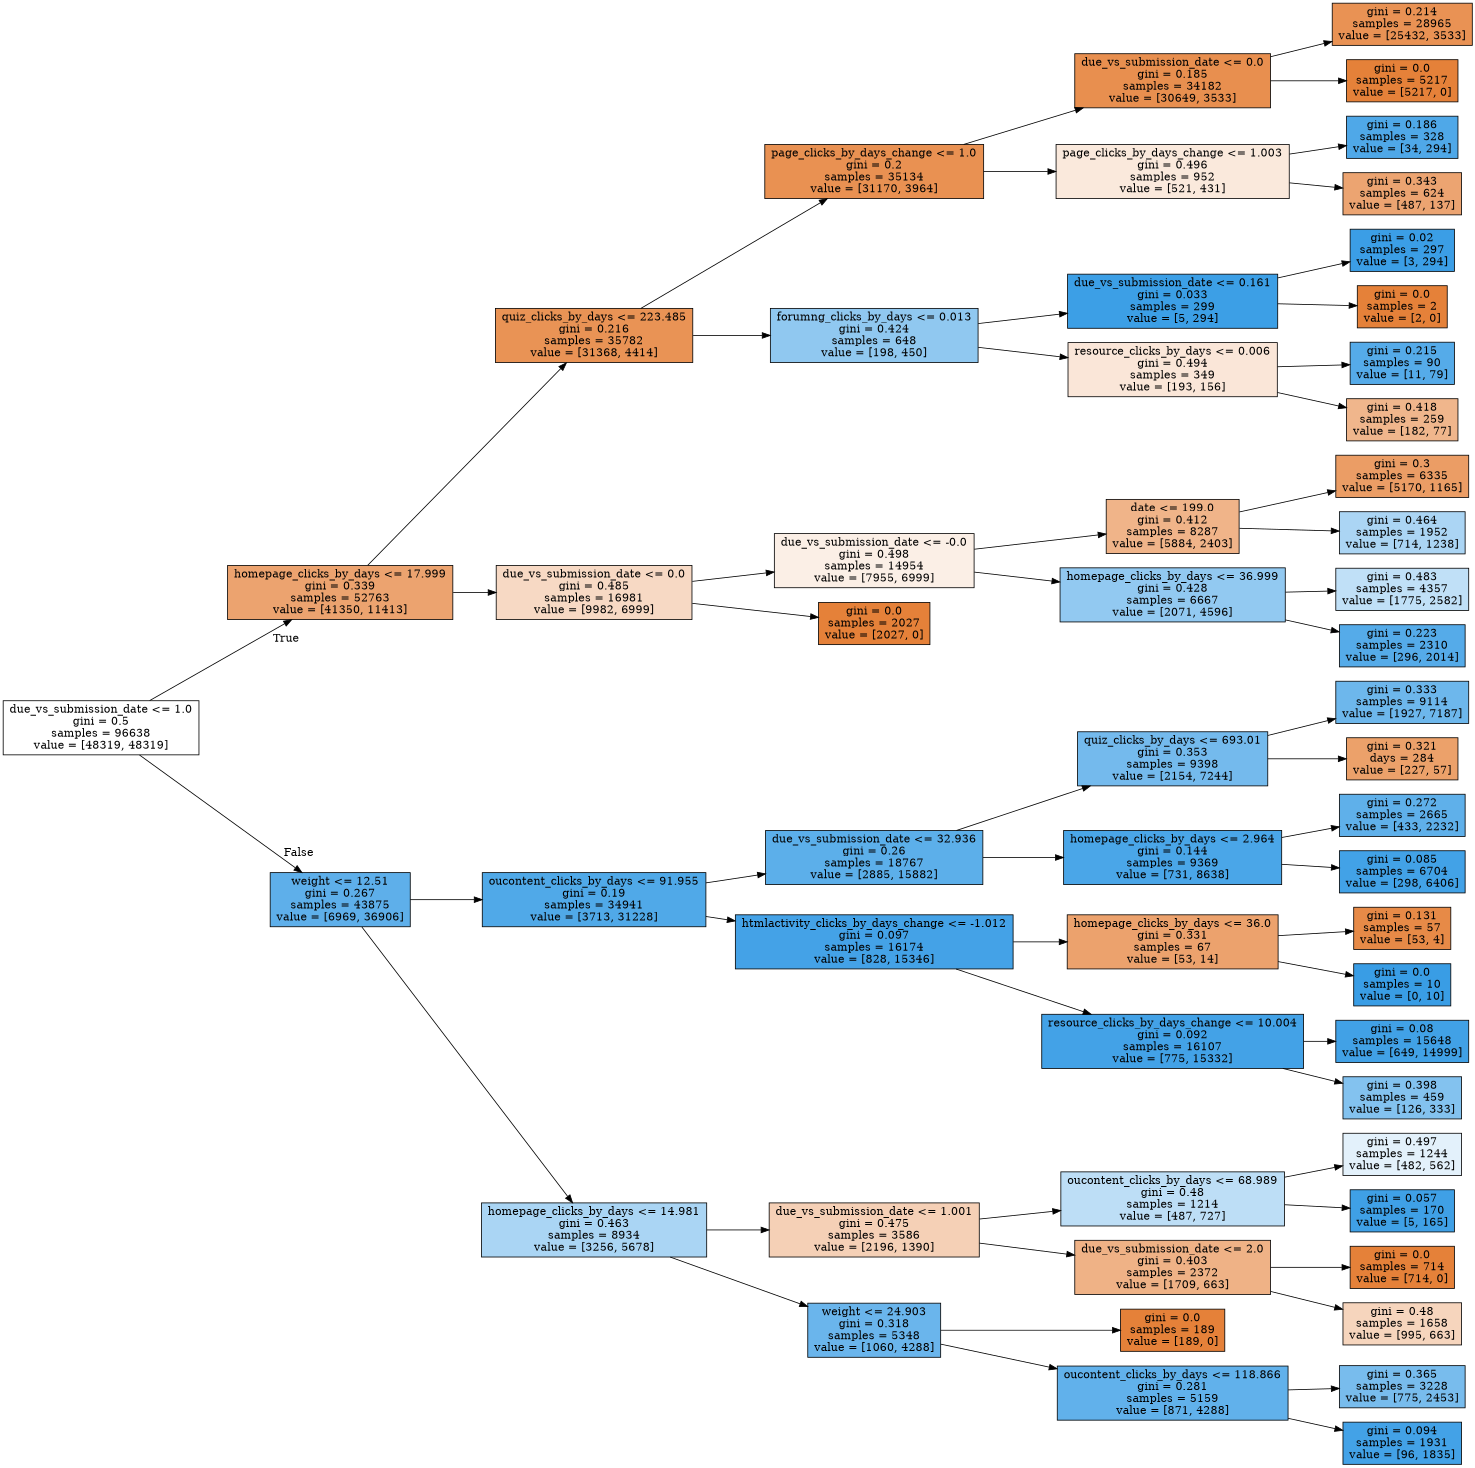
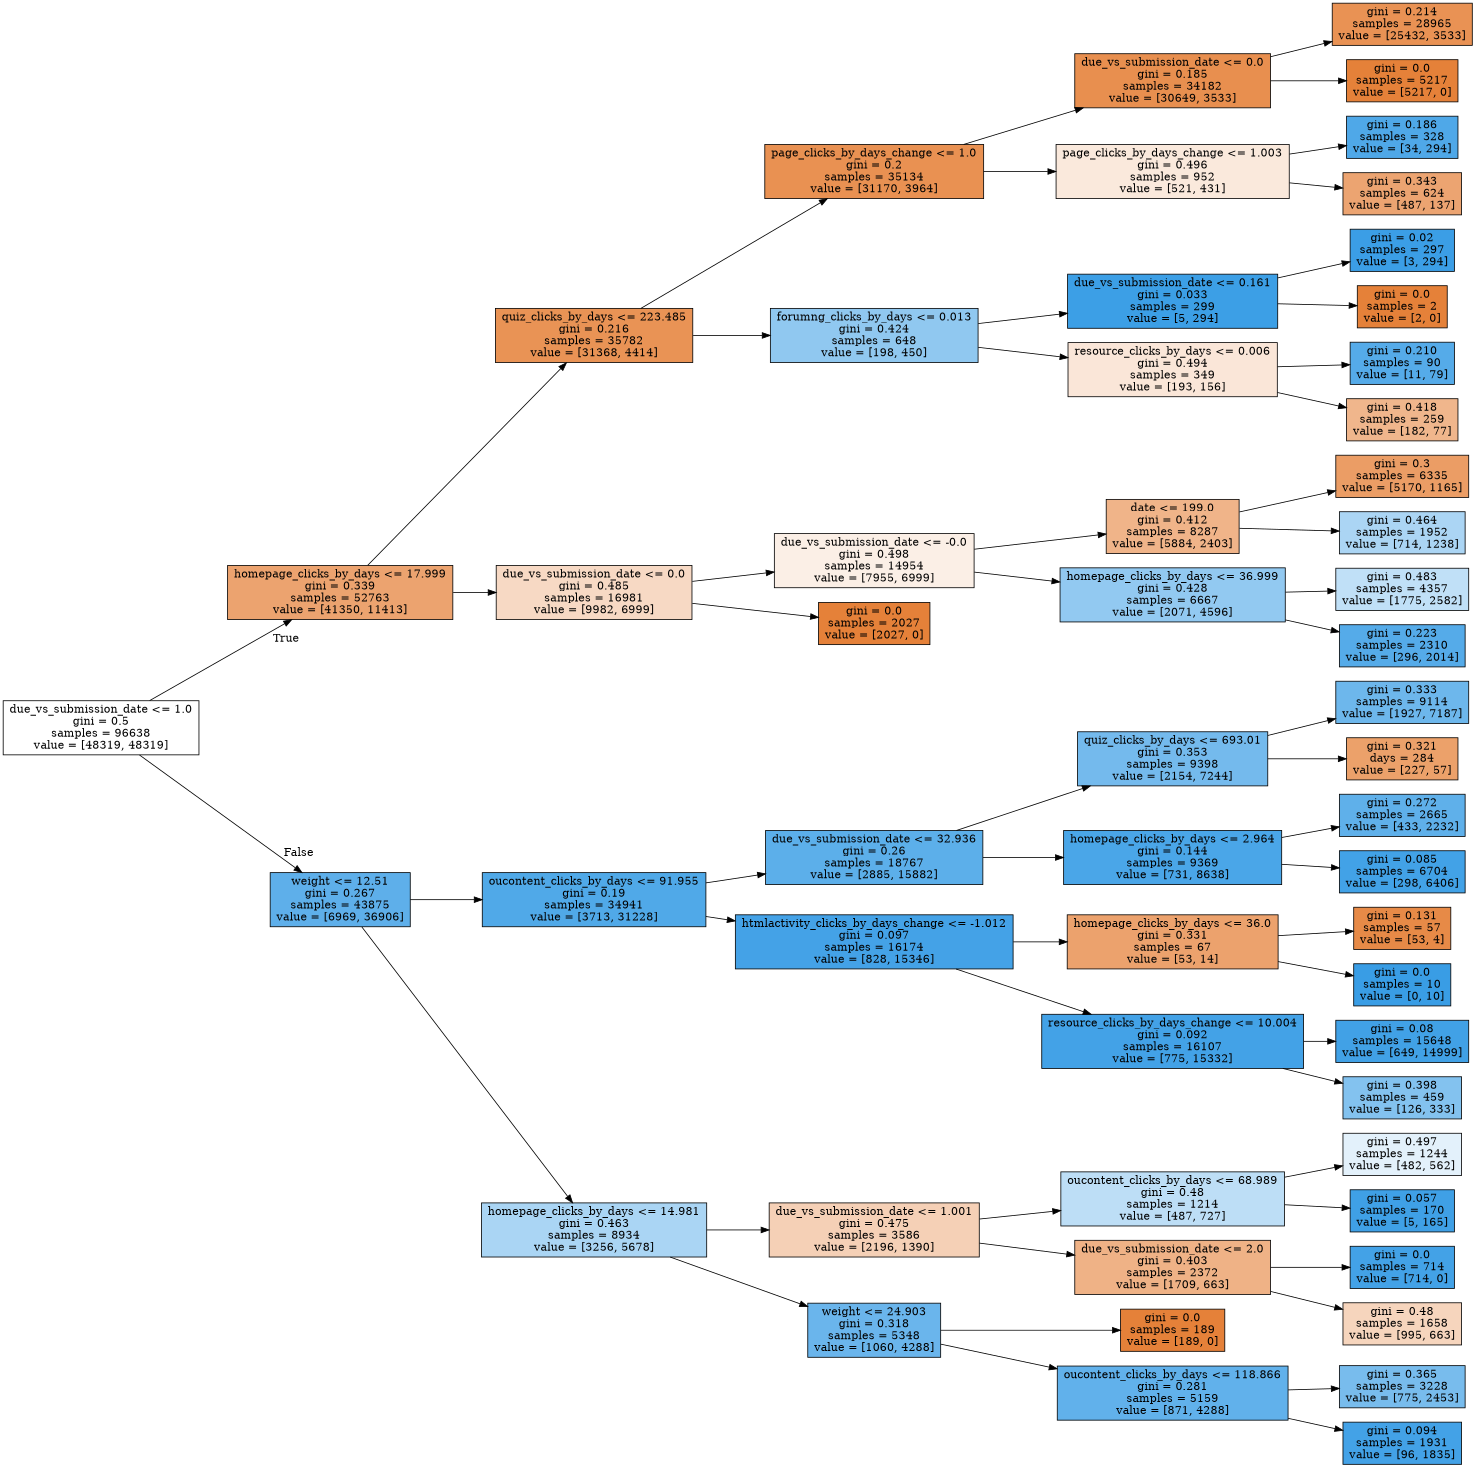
(1402, 363) -> (1402, 363)
(1402, 1267) -> (1402, 1267)
